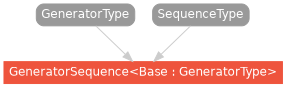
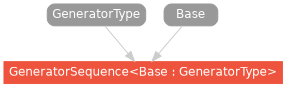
(201, 15) -> (191, 15)
